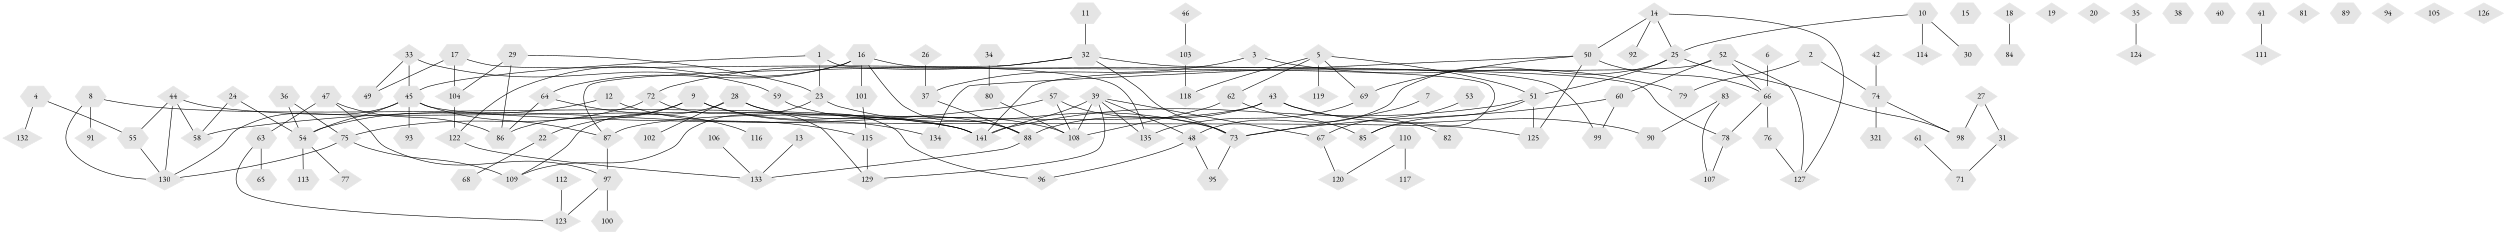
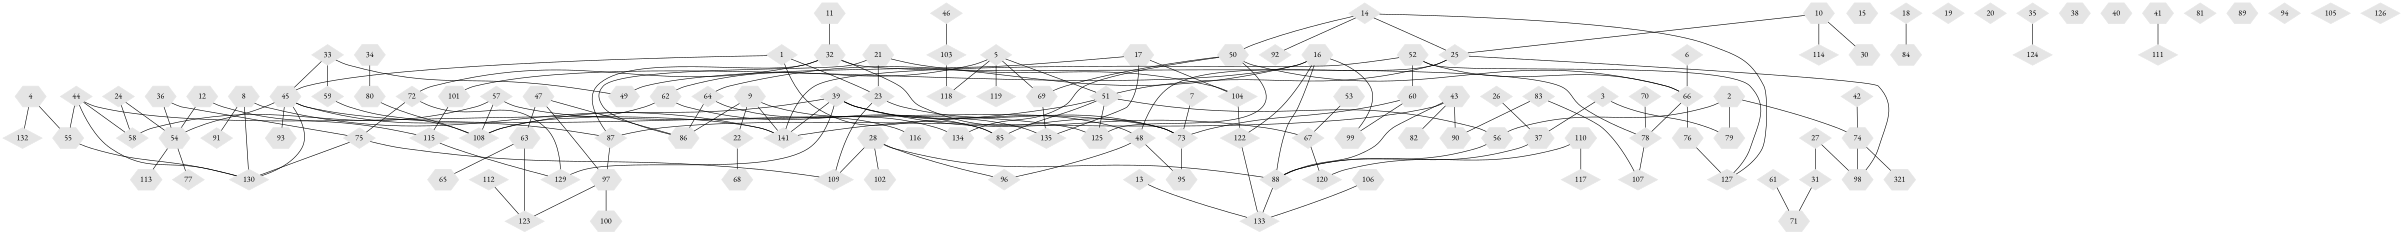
(512, 55) -> (878, 55)
none -> (1645, 96)
none -> (1497, 138)
